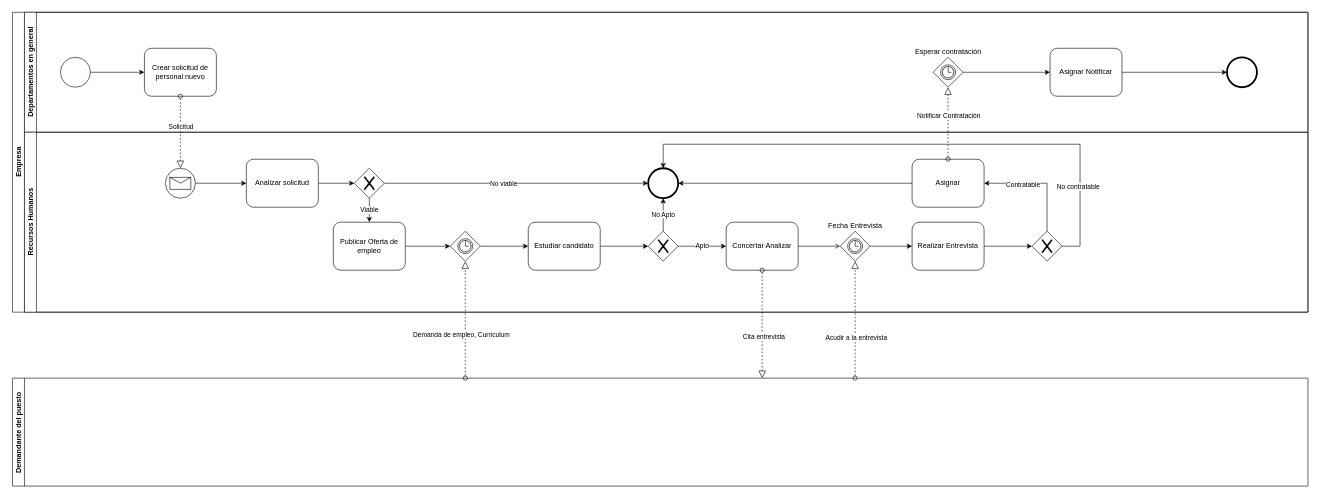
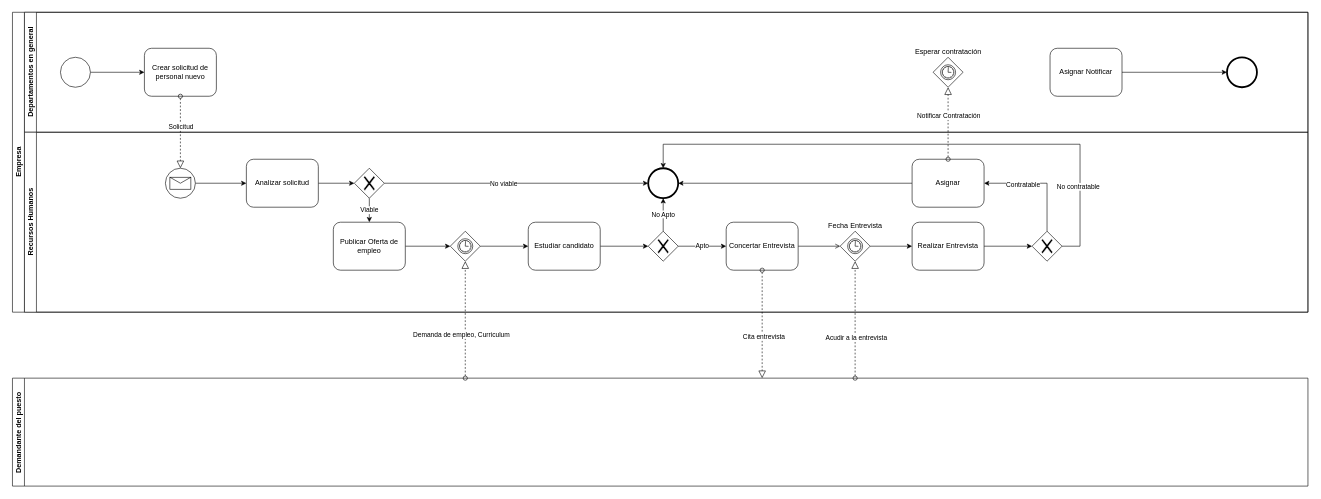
(1044, 72) -> none
(762, 246) -> (762, 246)
